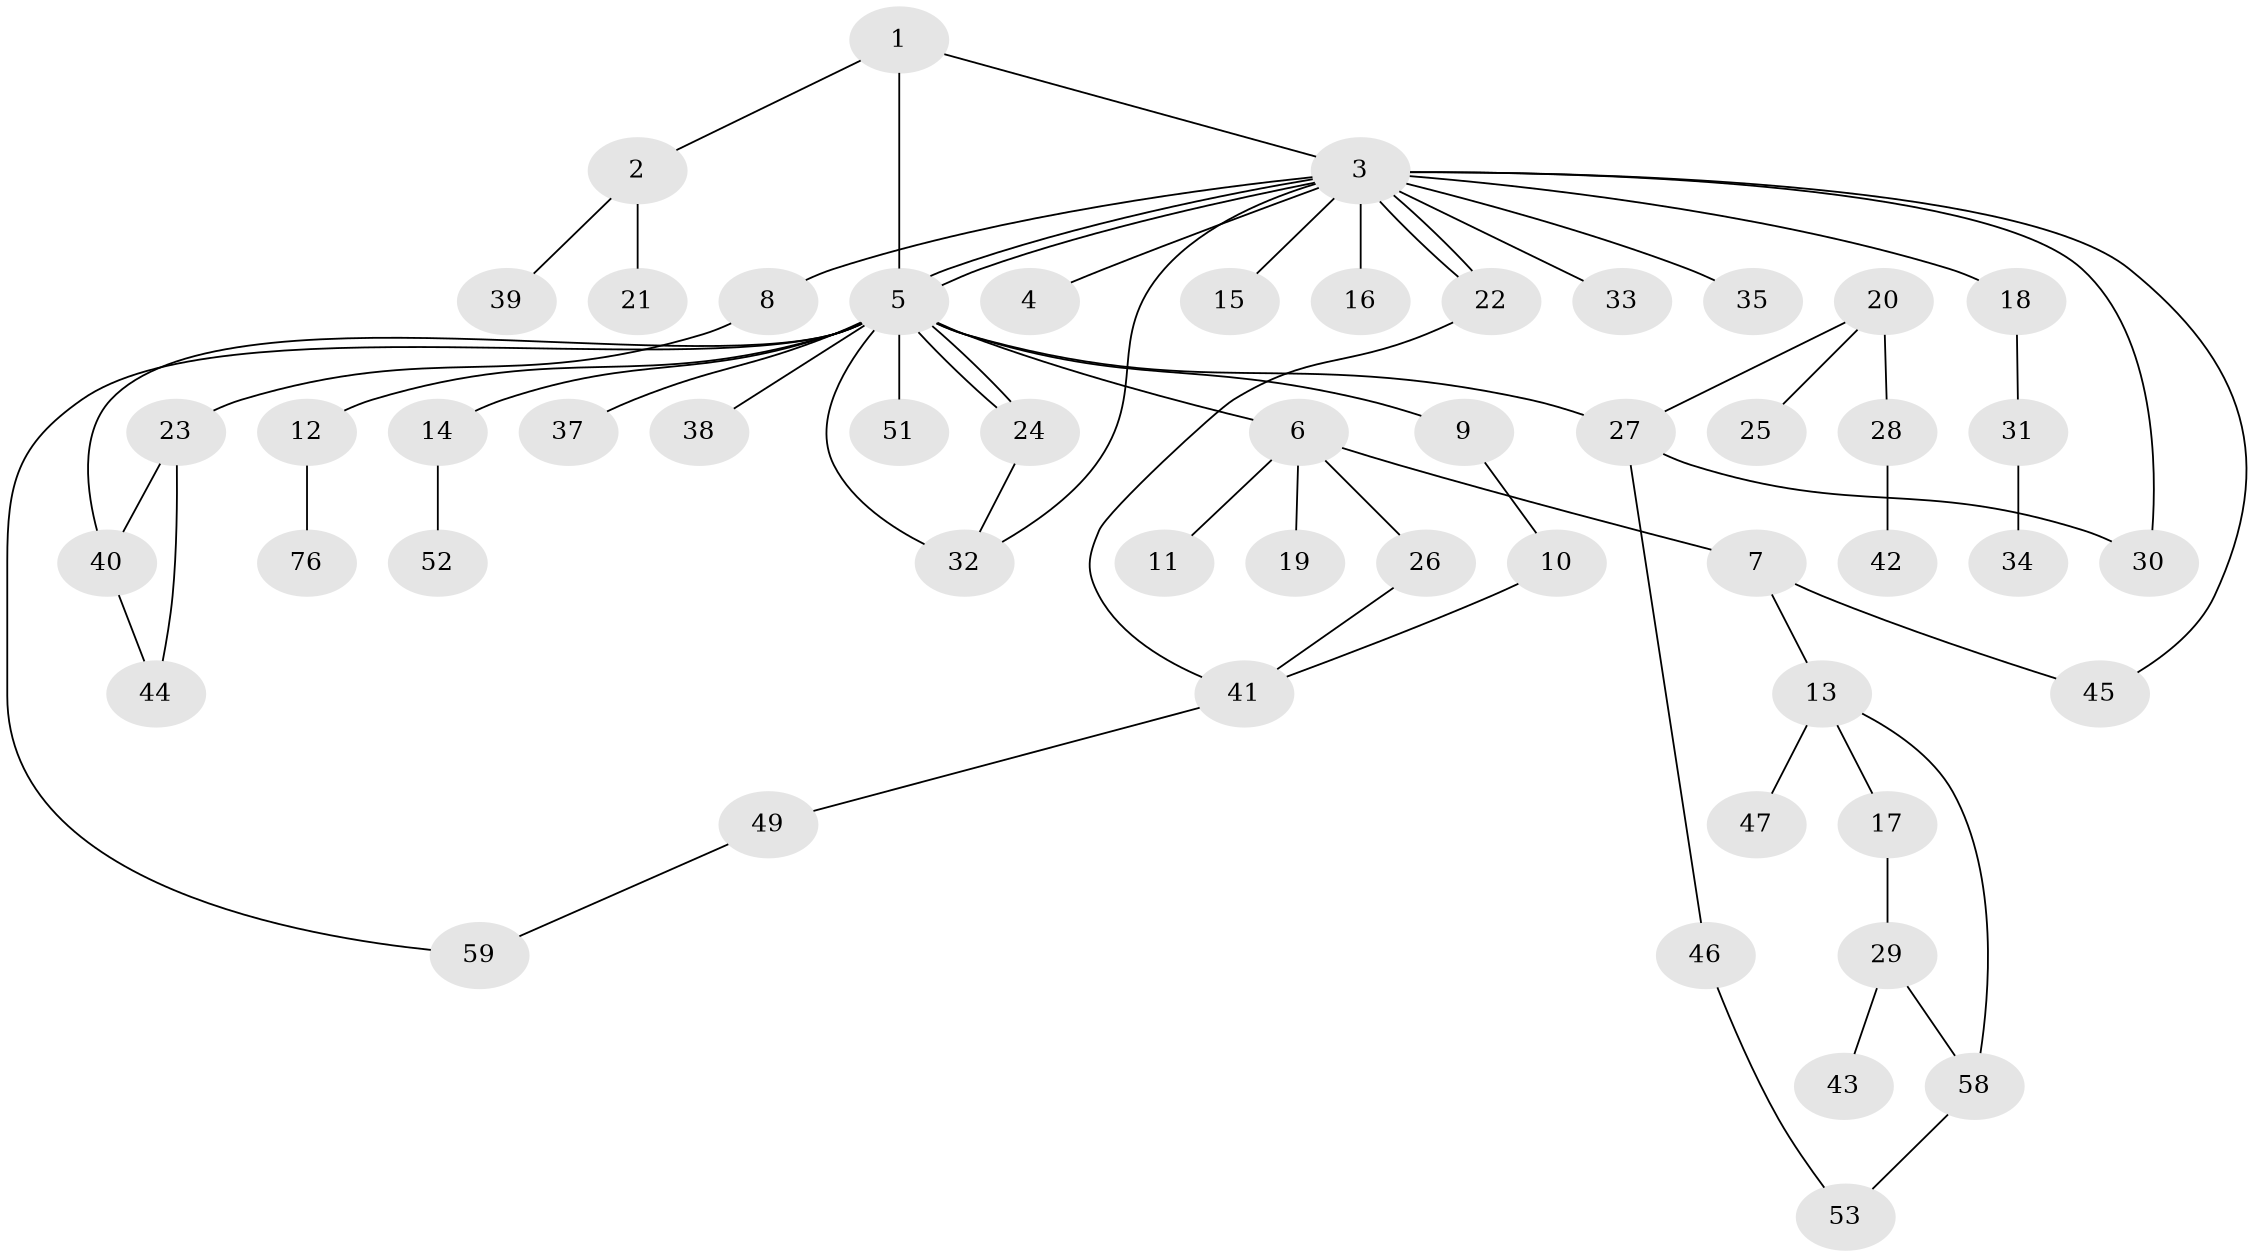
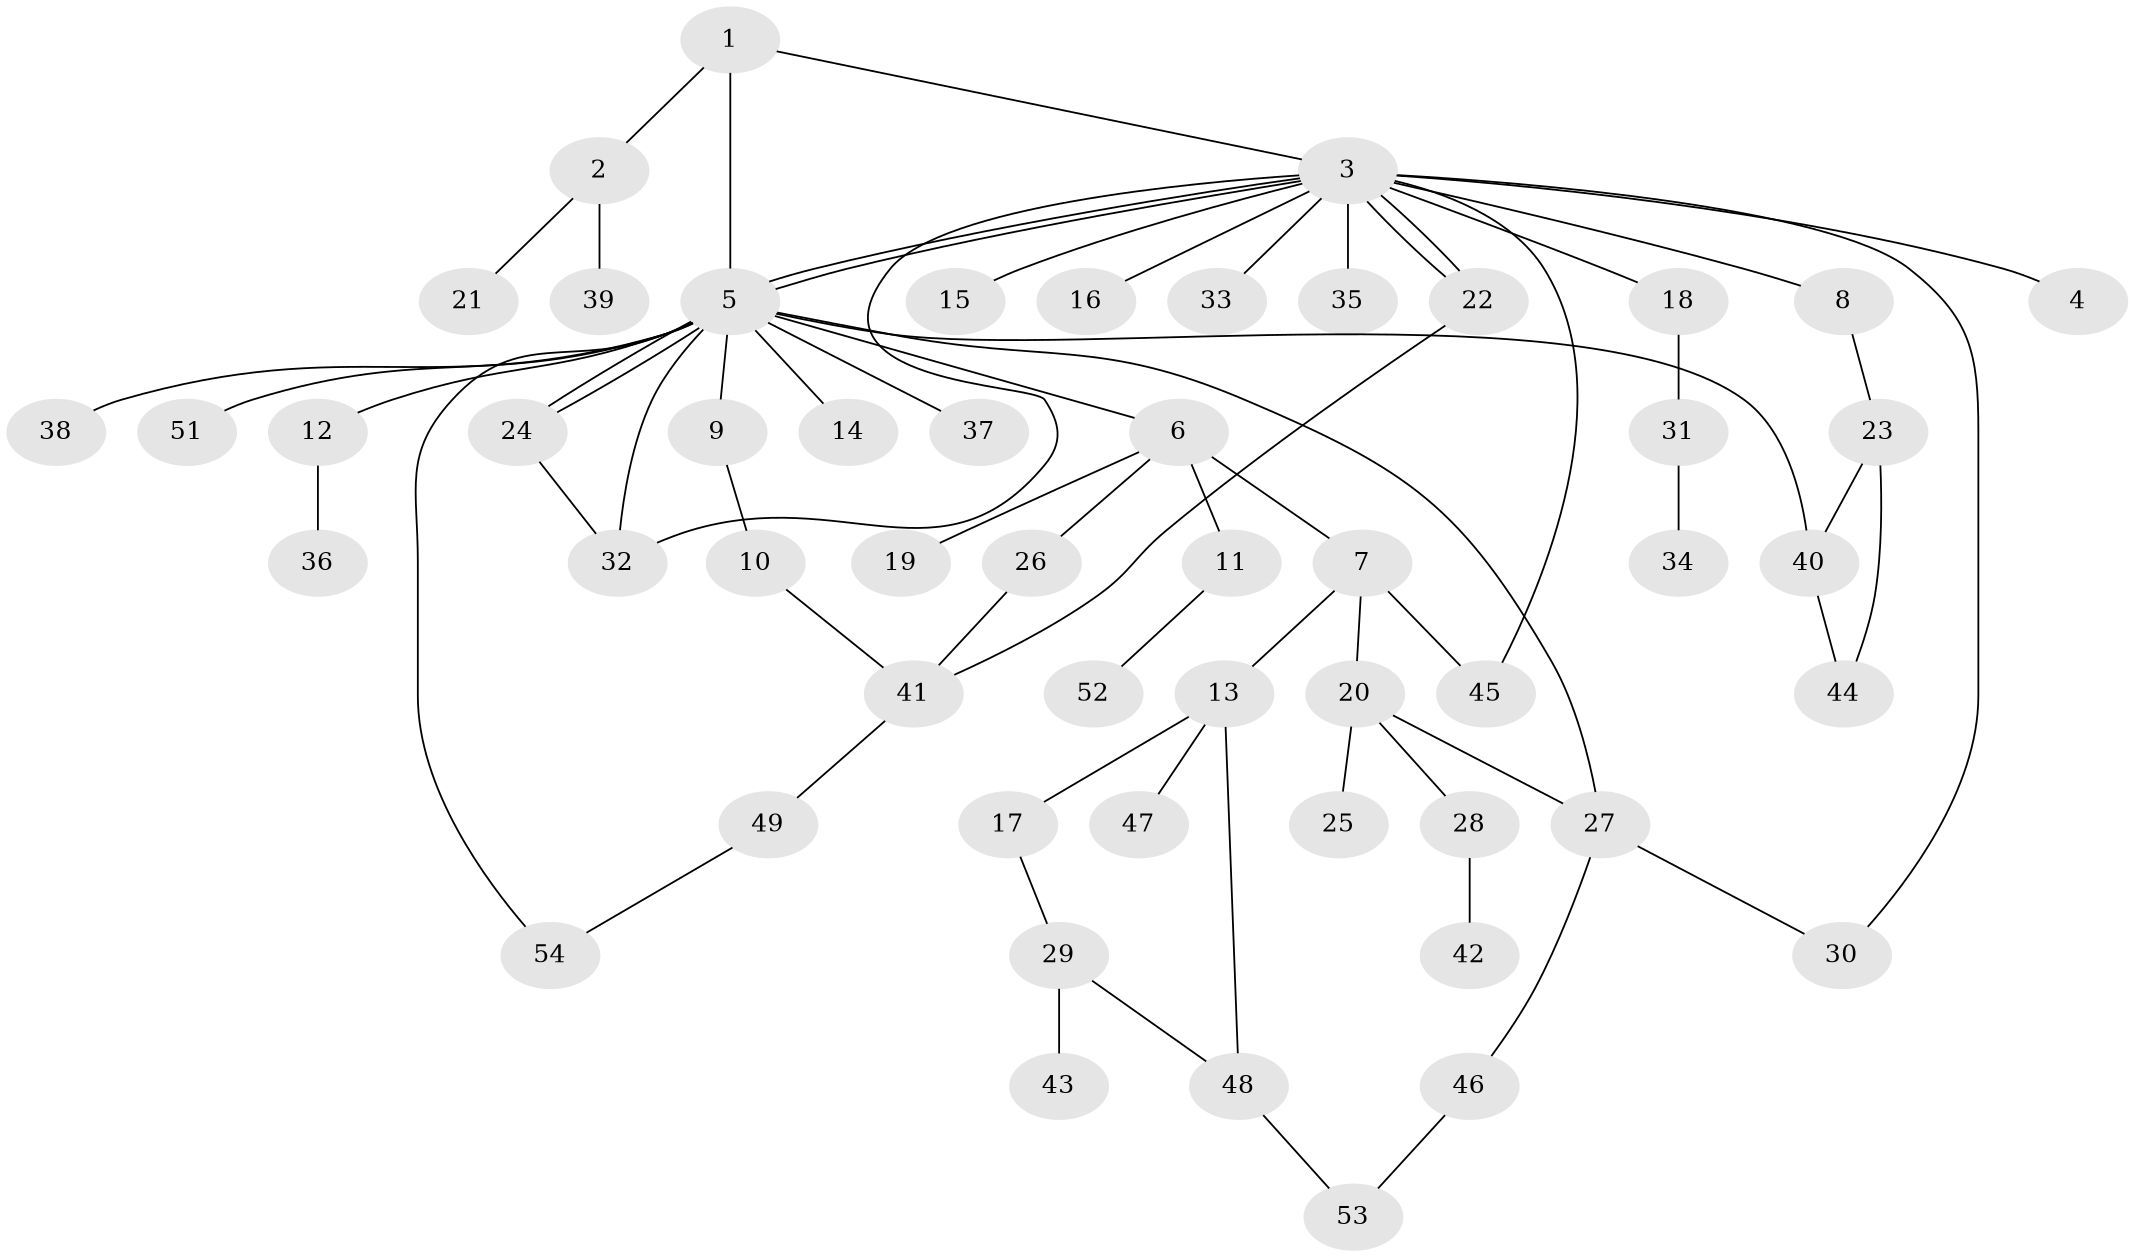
(438, 498) -> (1163, 629)
(307, 563) -> (318, 563)
none -> (1359, 629)
(480, 956) -> (550, 956)
(1975, 1086) -> (1239, 1086)
